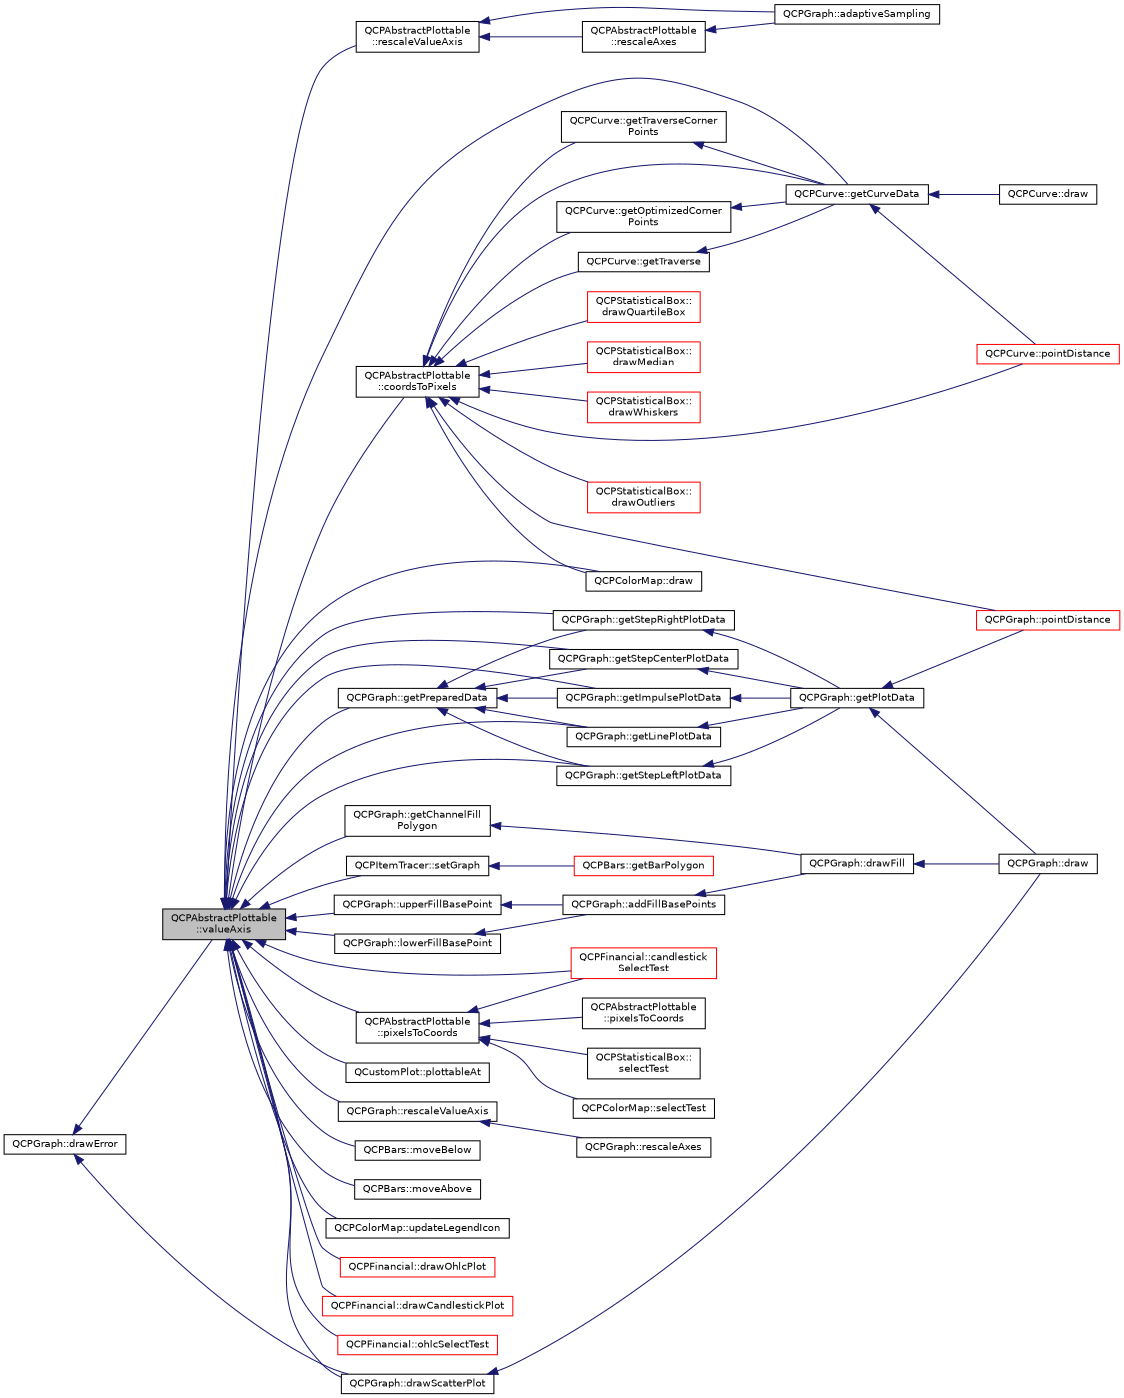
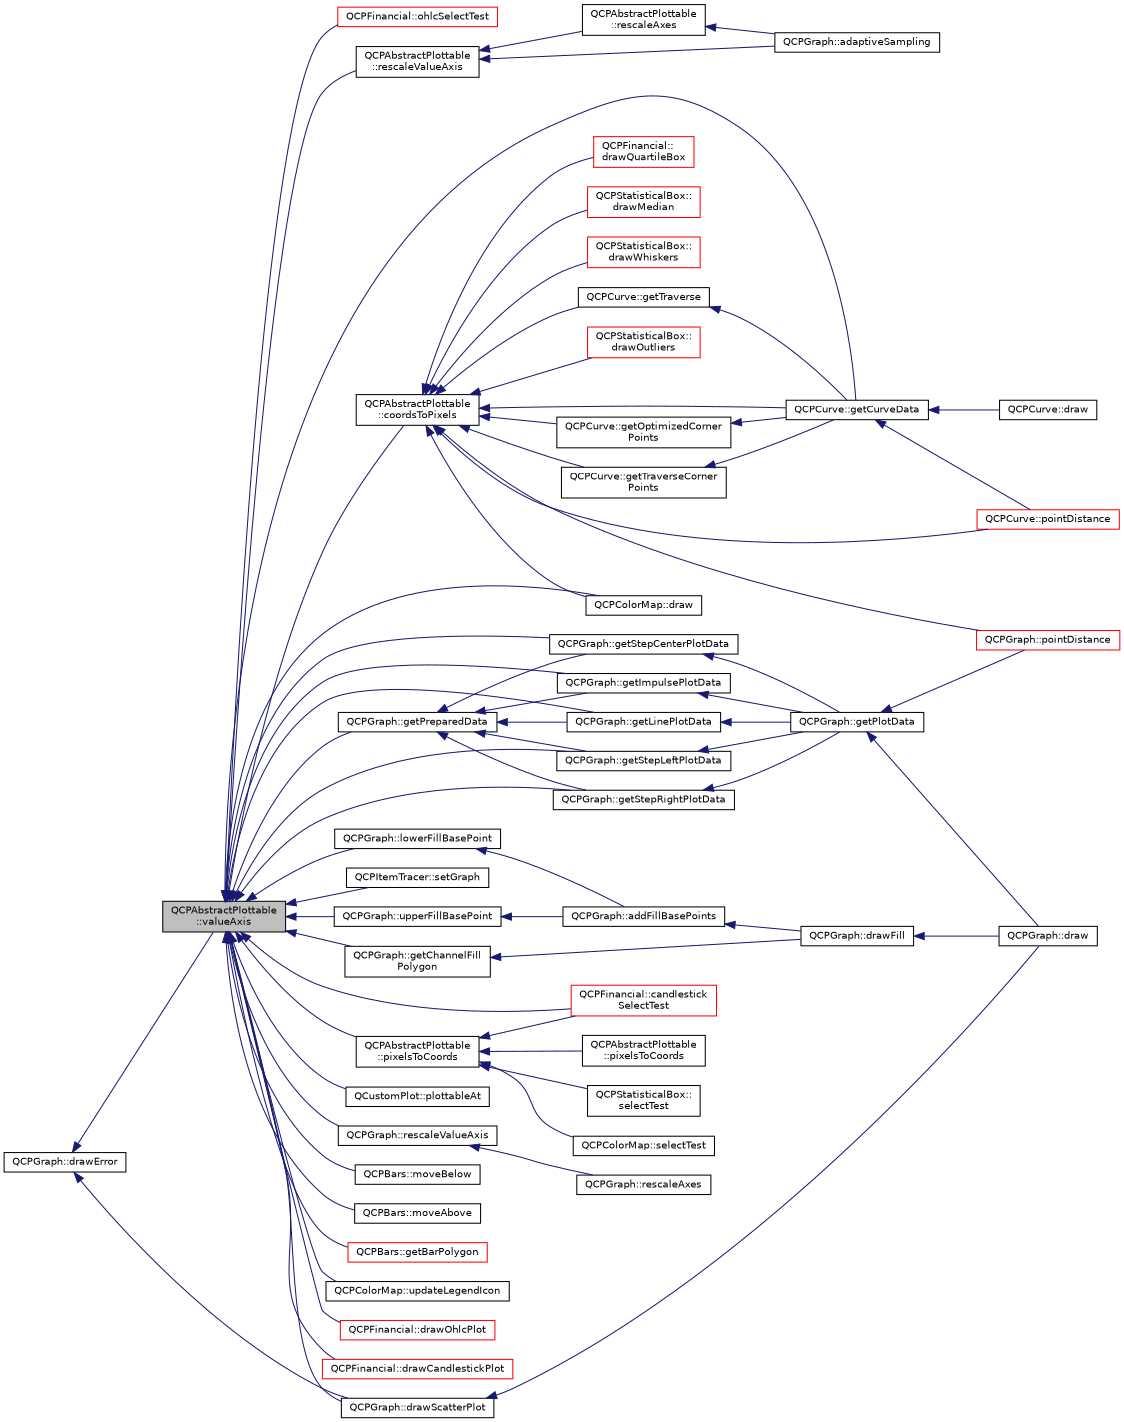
(644, 307) -> (644, 152)
(537, 866) -> (267, 1107)
